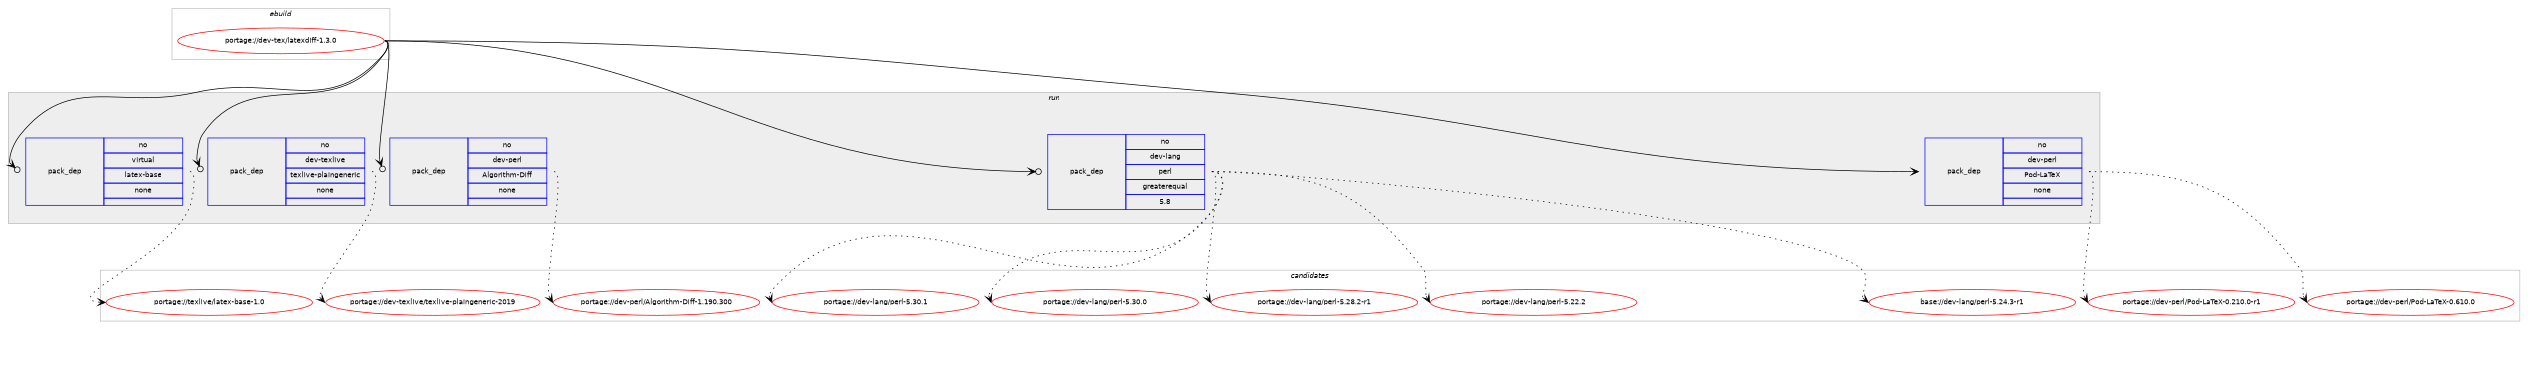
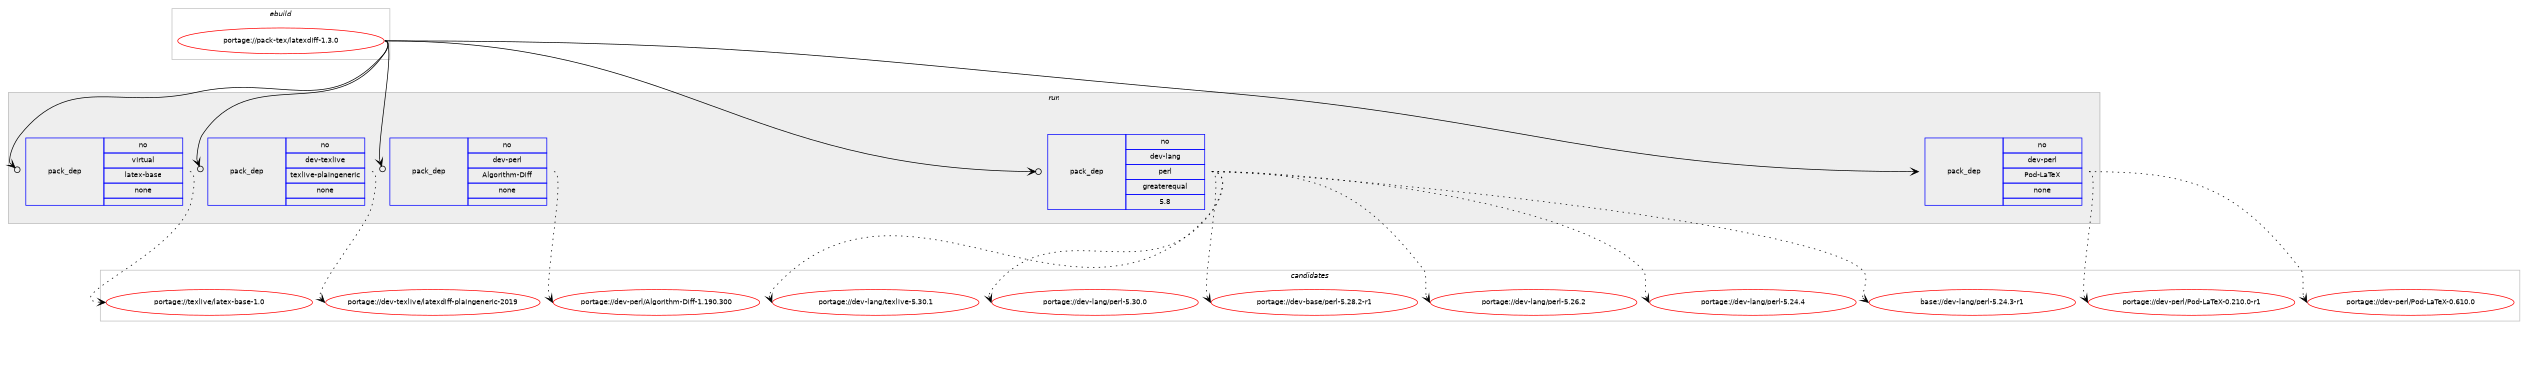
(281, 41) -> (281, 41)
(433, 302) -> (433, 302)
(876, 302) -> (876, 302)
(1314, 302) -> (1314, 302)
(1534, 302) -> (1534, 302)
none -> (1753, 302)
